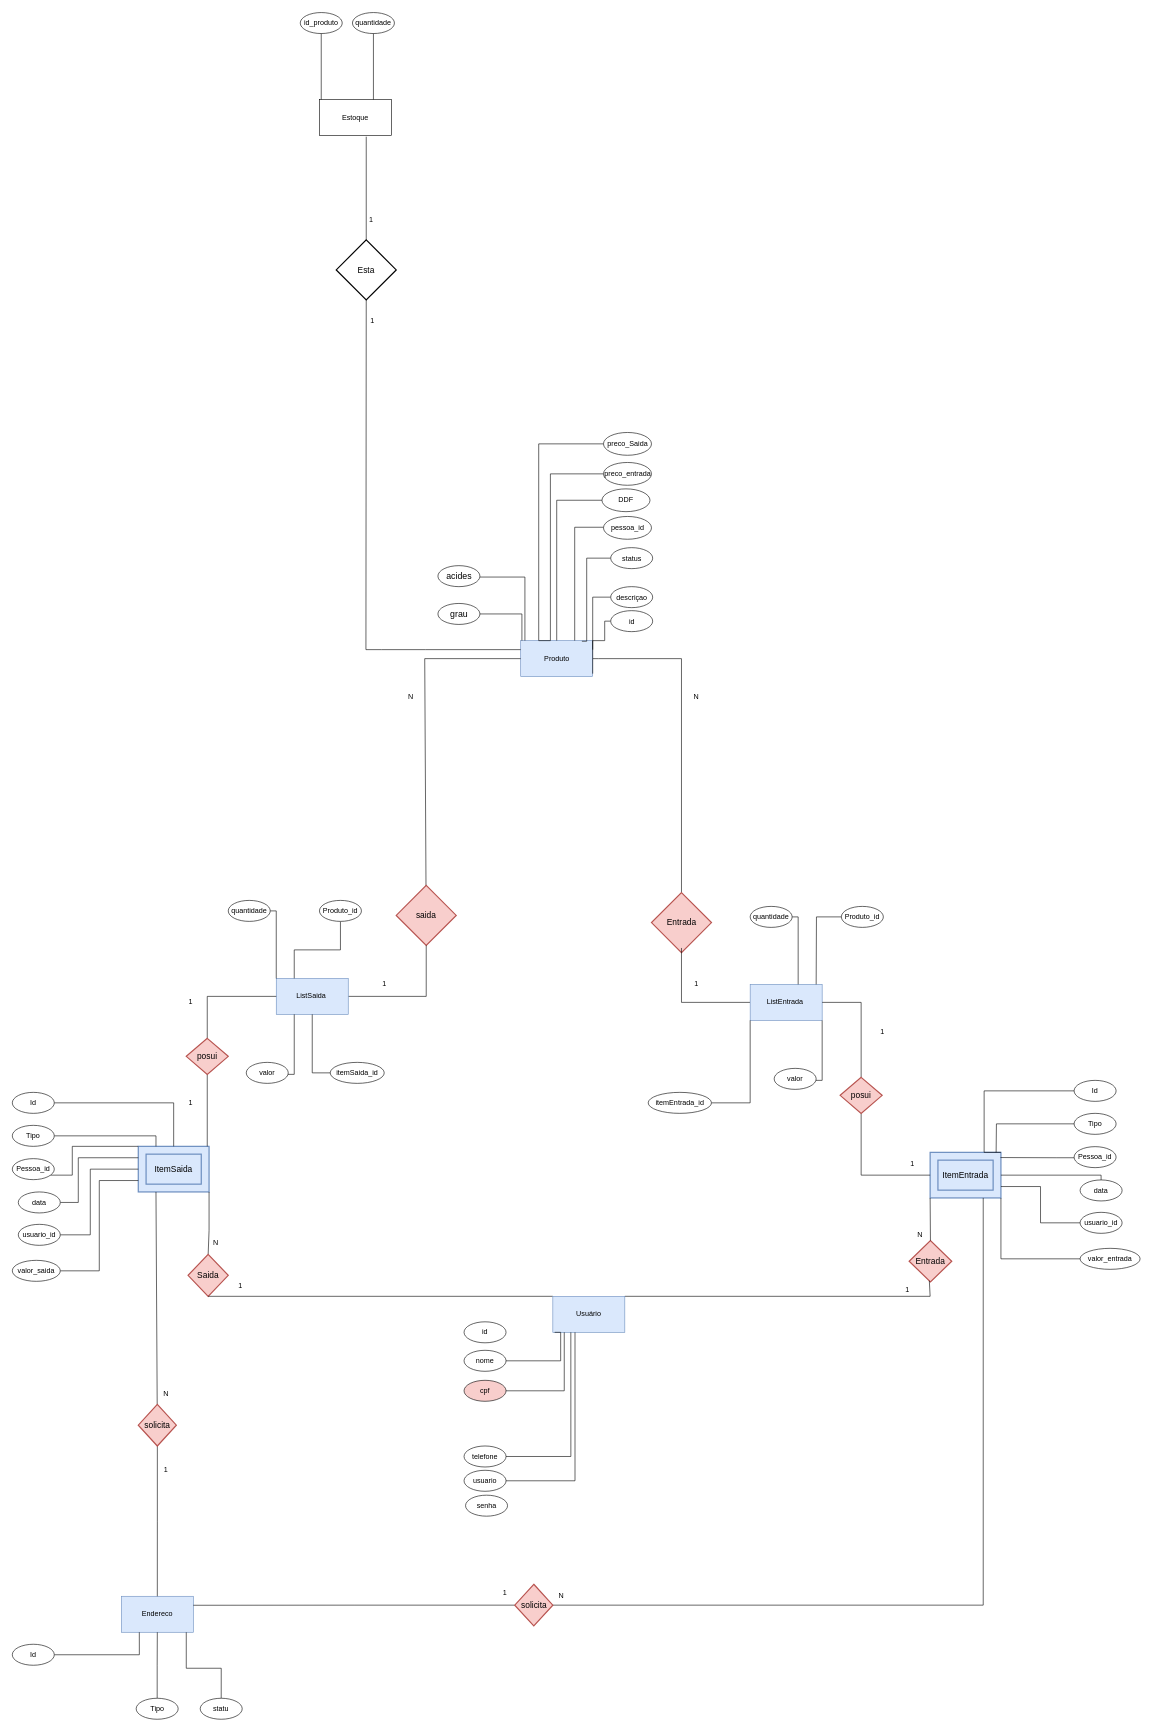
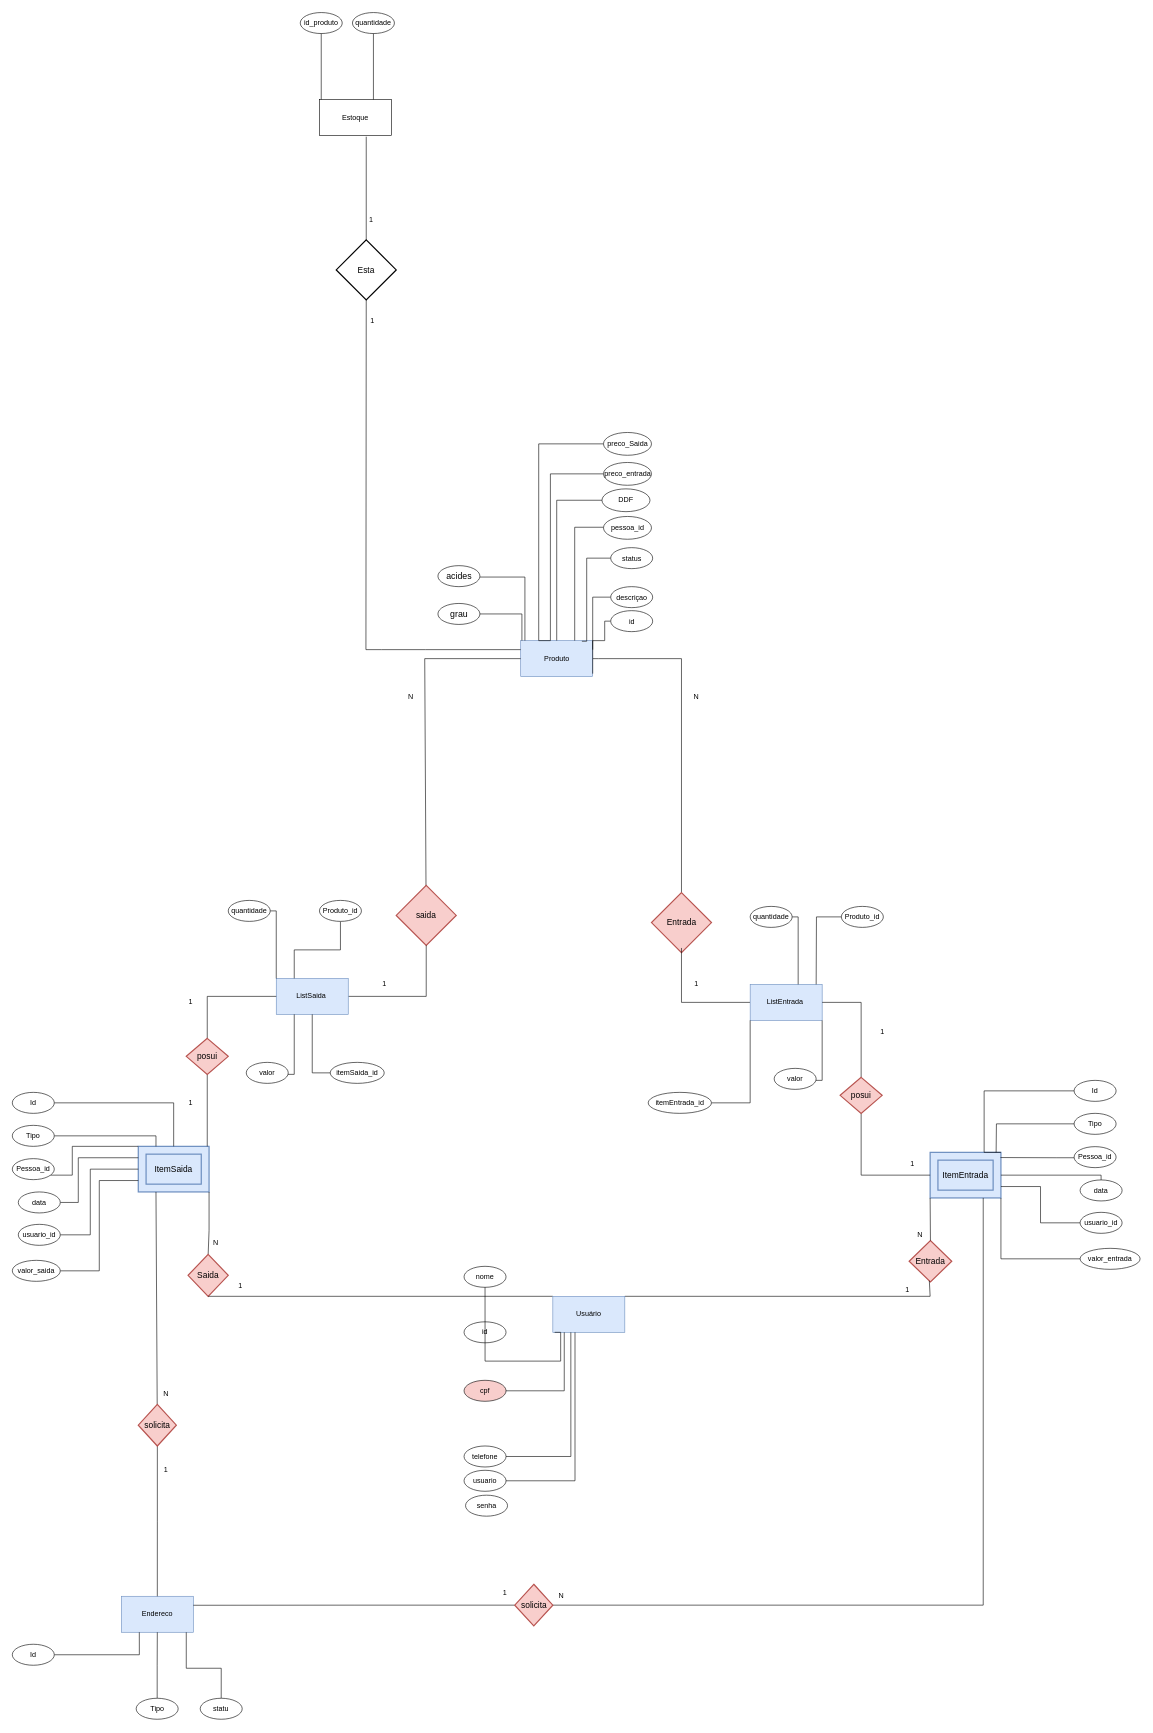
(485, 1361) -> (485, 1277)
